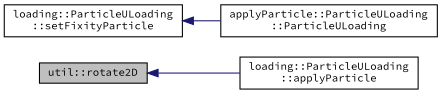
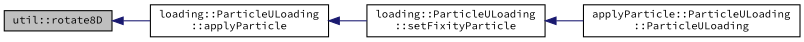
none -> (353, 21)
(93, 73) -> (58, 21)
